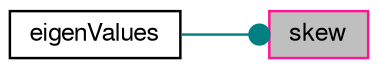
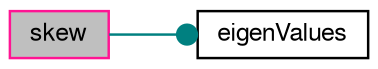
(215, 35) -> (143, 35)
